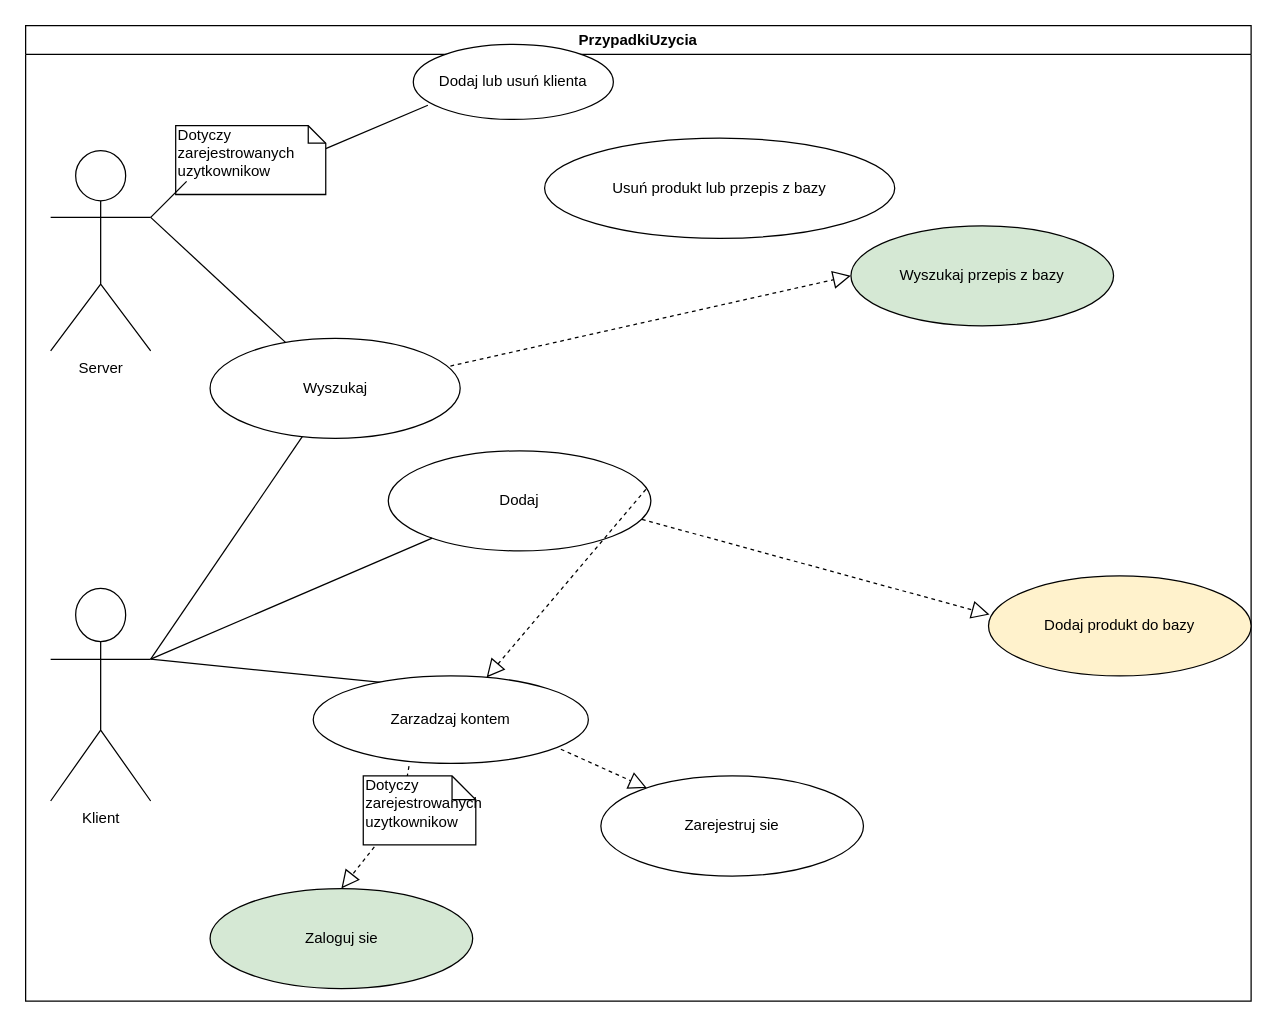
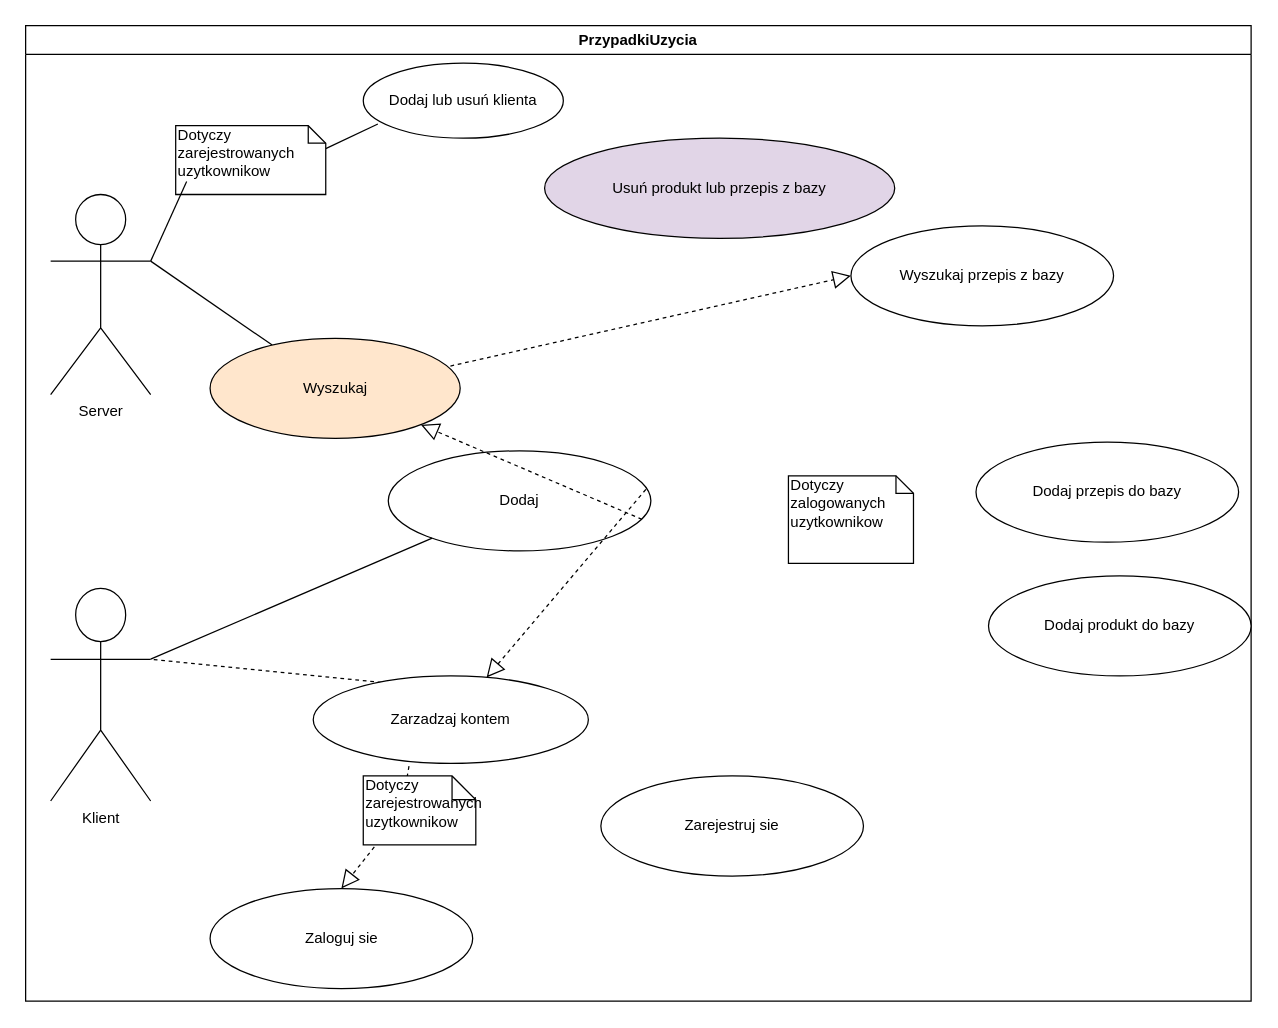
(513, 82) -> (463, 101)
(719, 188) -> (719, 188)
(101, 251) -> (101, 294)
(982, 276) -> (982, 276)
(335, 388) -> (335, 388)
none -> (1107, 492)
none -> (851, 519)
(228, 546) -> none
(807, 564) -> (539, 475)
(1119, 626) -> (1119, 626)
(265, 670) -> (265, 670)
(596, 765) -> none
(341, 938) -> (341, 938)
